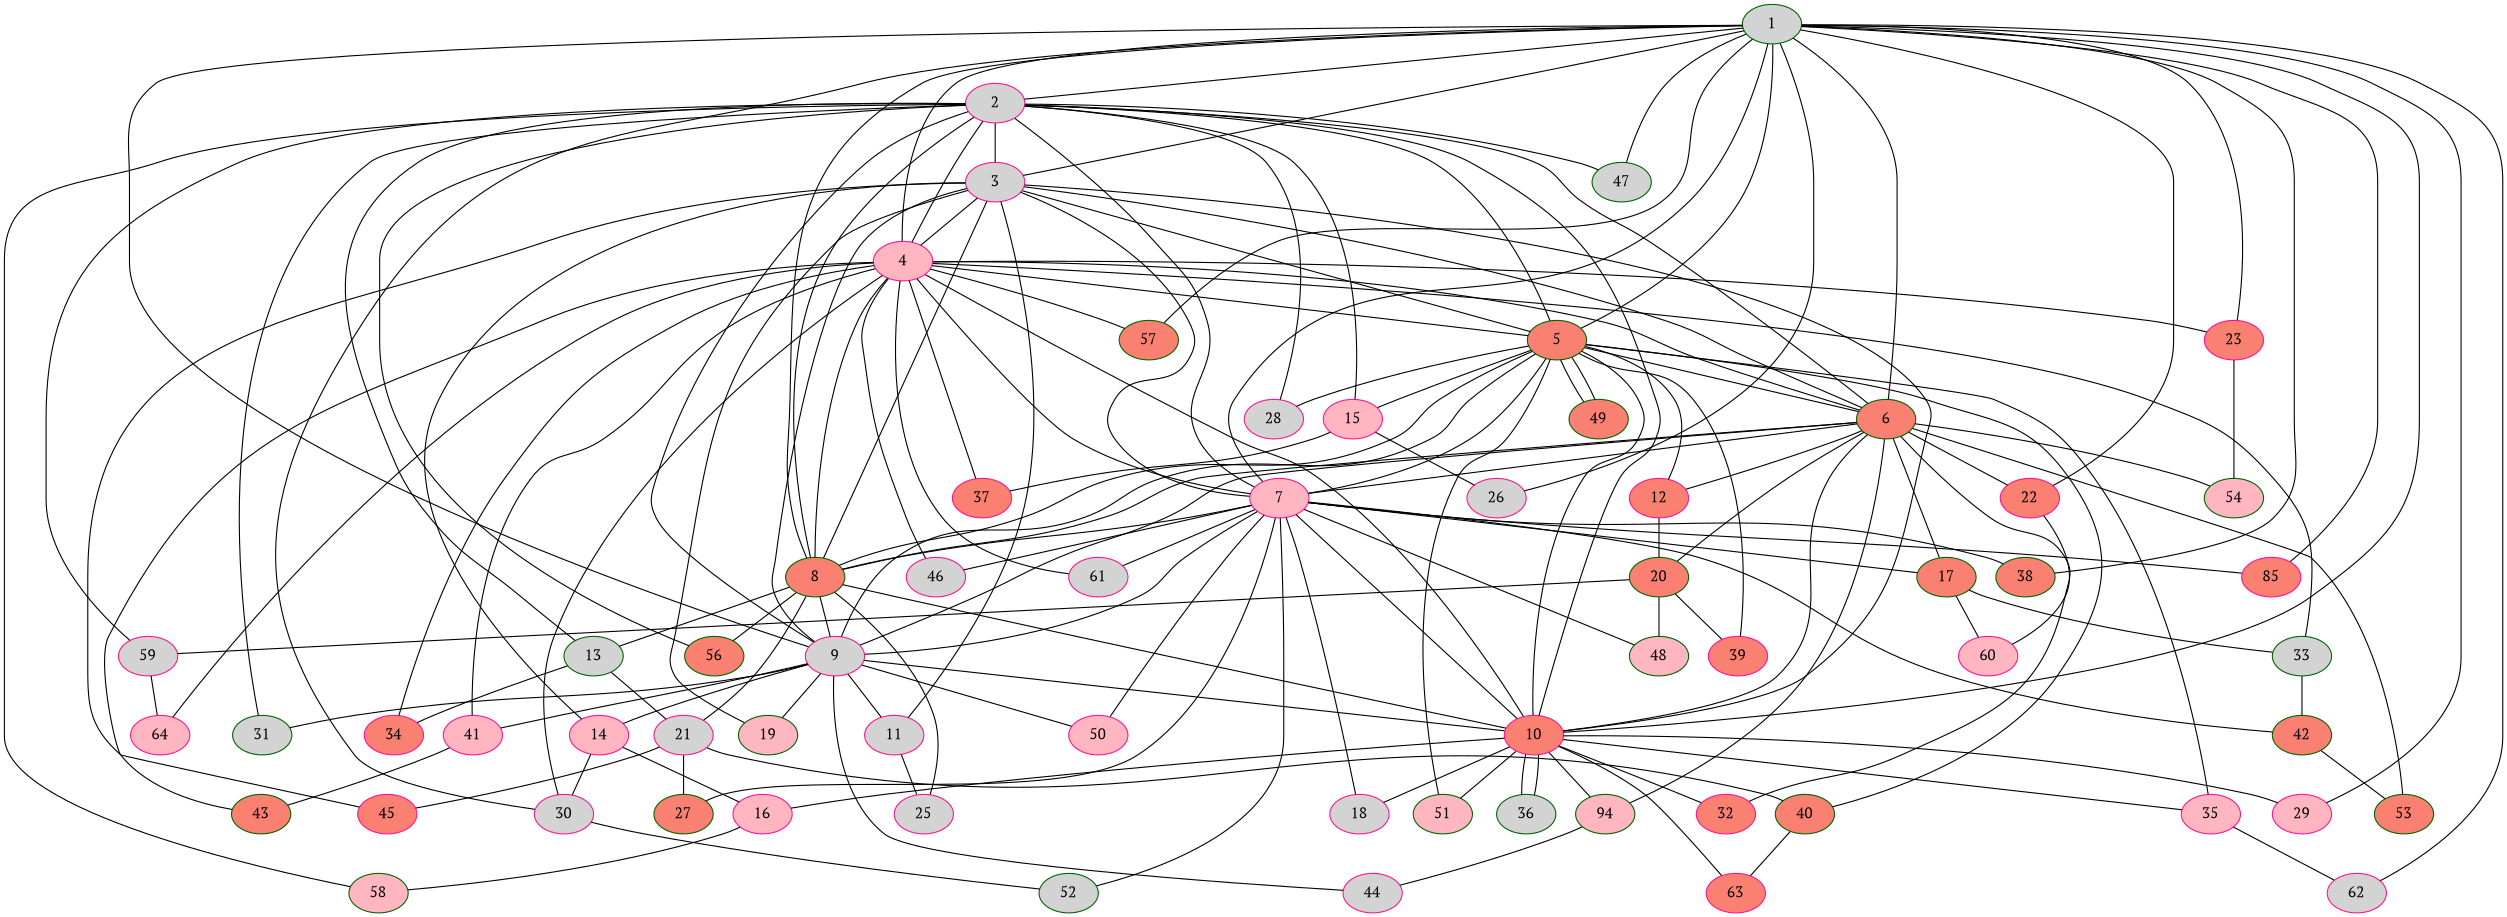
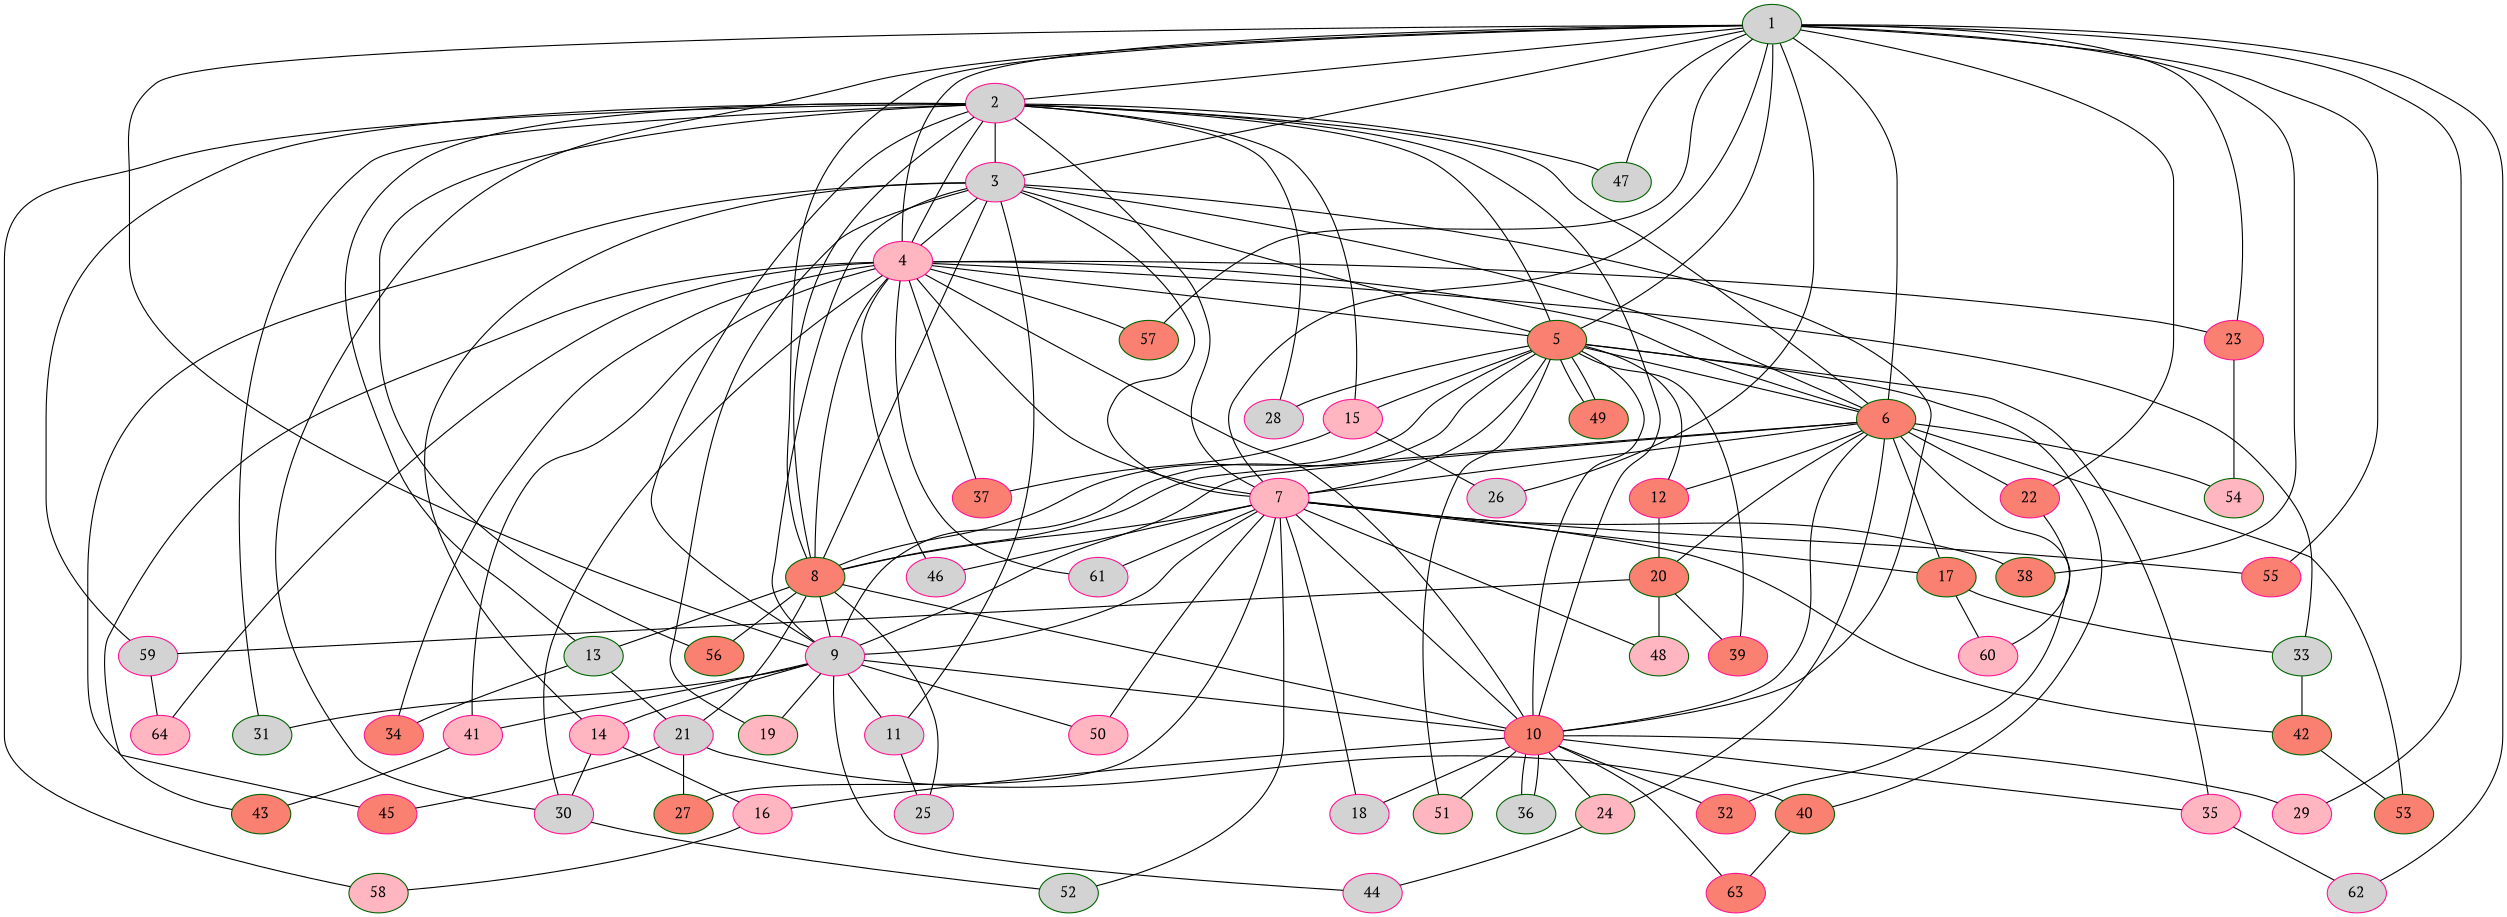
(2417, 455) -> none
(2271, 577) -> (2271, 577)
(1605, 814) -> (1605, 814)
